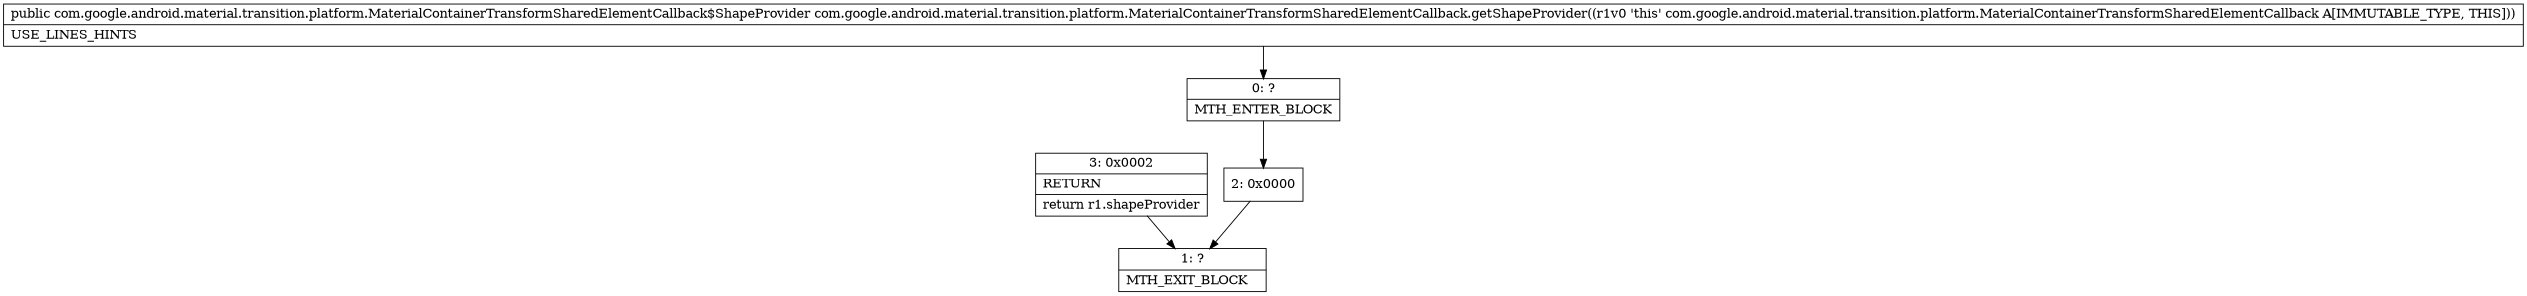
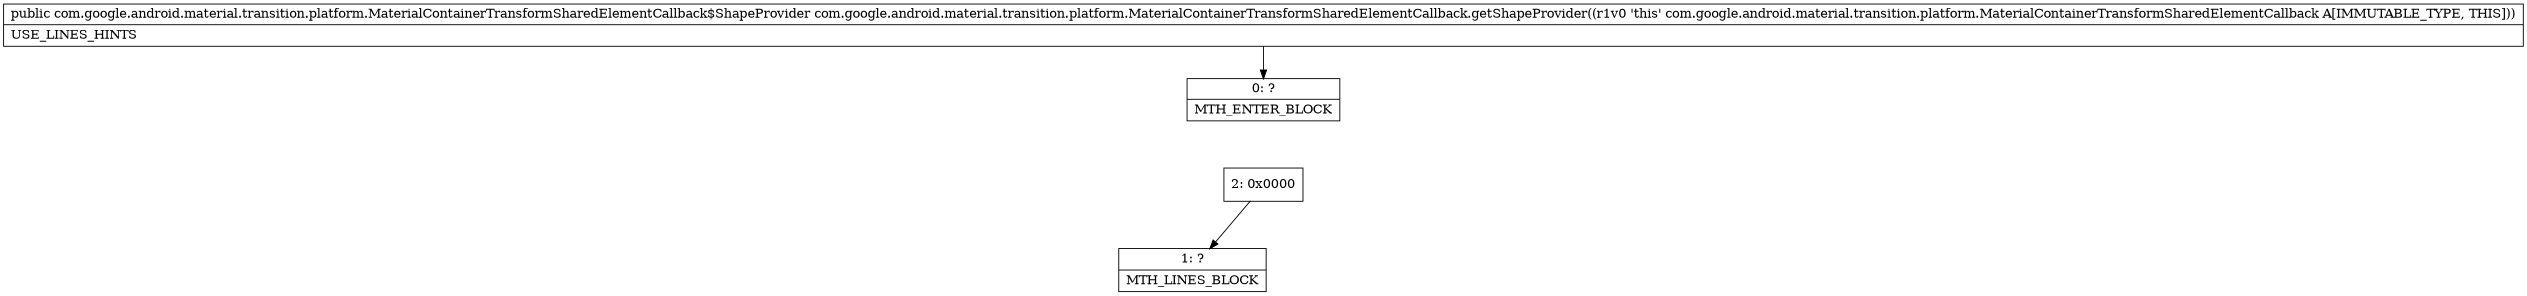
(1263, 140) -> none
(1121, 185) -> none
(1187, 280) -> (1192, 280)
